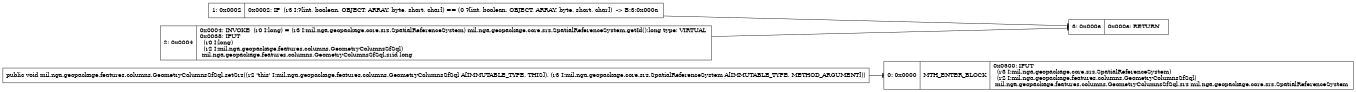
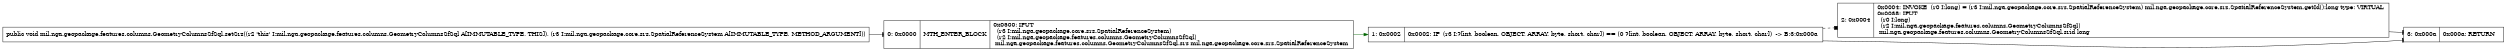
none -> (1828, 28)
none -> (1359, 35)
